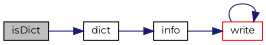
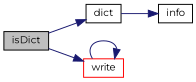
(200, 31) -> (61, 53)
